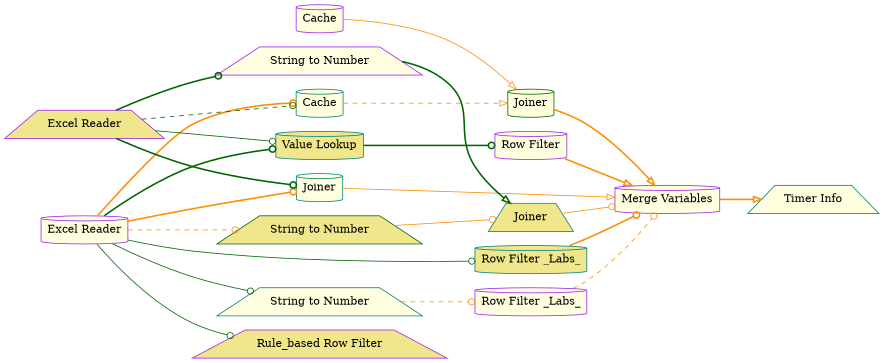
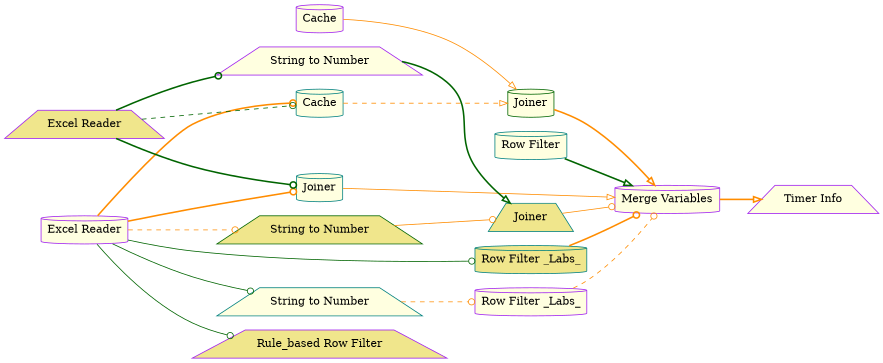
(320, 145) -> none
(531, 145) -> (531, 145)
(595, 171) -> (595, 171)
(813, 199) -> (813, 199)
